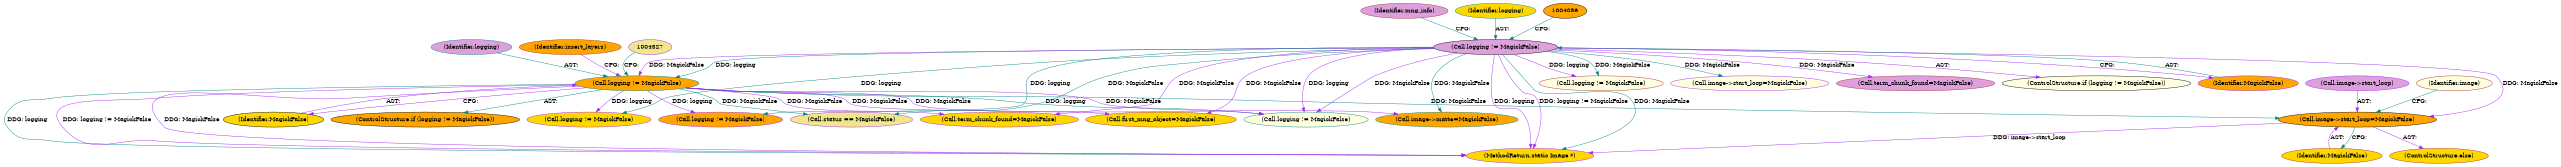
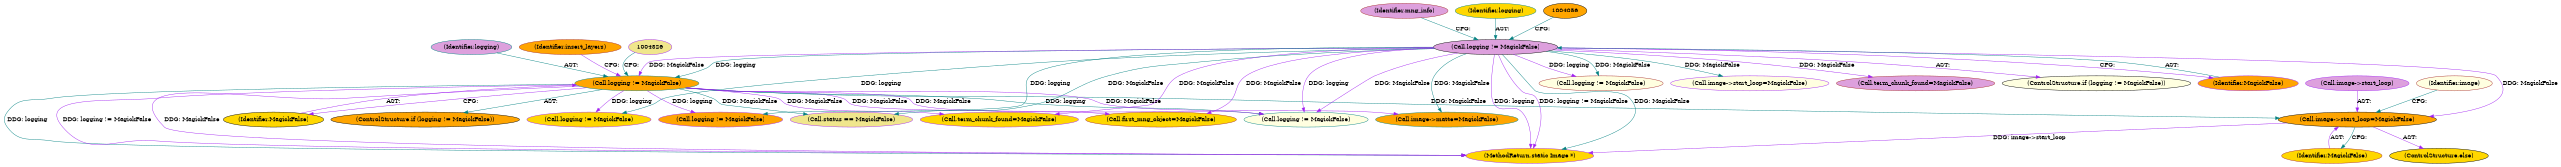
(650, 47) -> (650, 47)
(2439, 156) -> (2439, 156)
